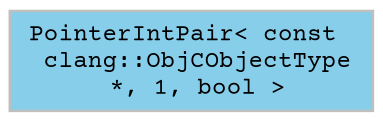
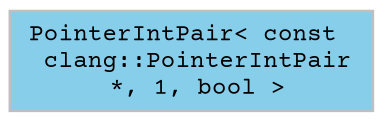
(191, 61) -> (191, 61)
